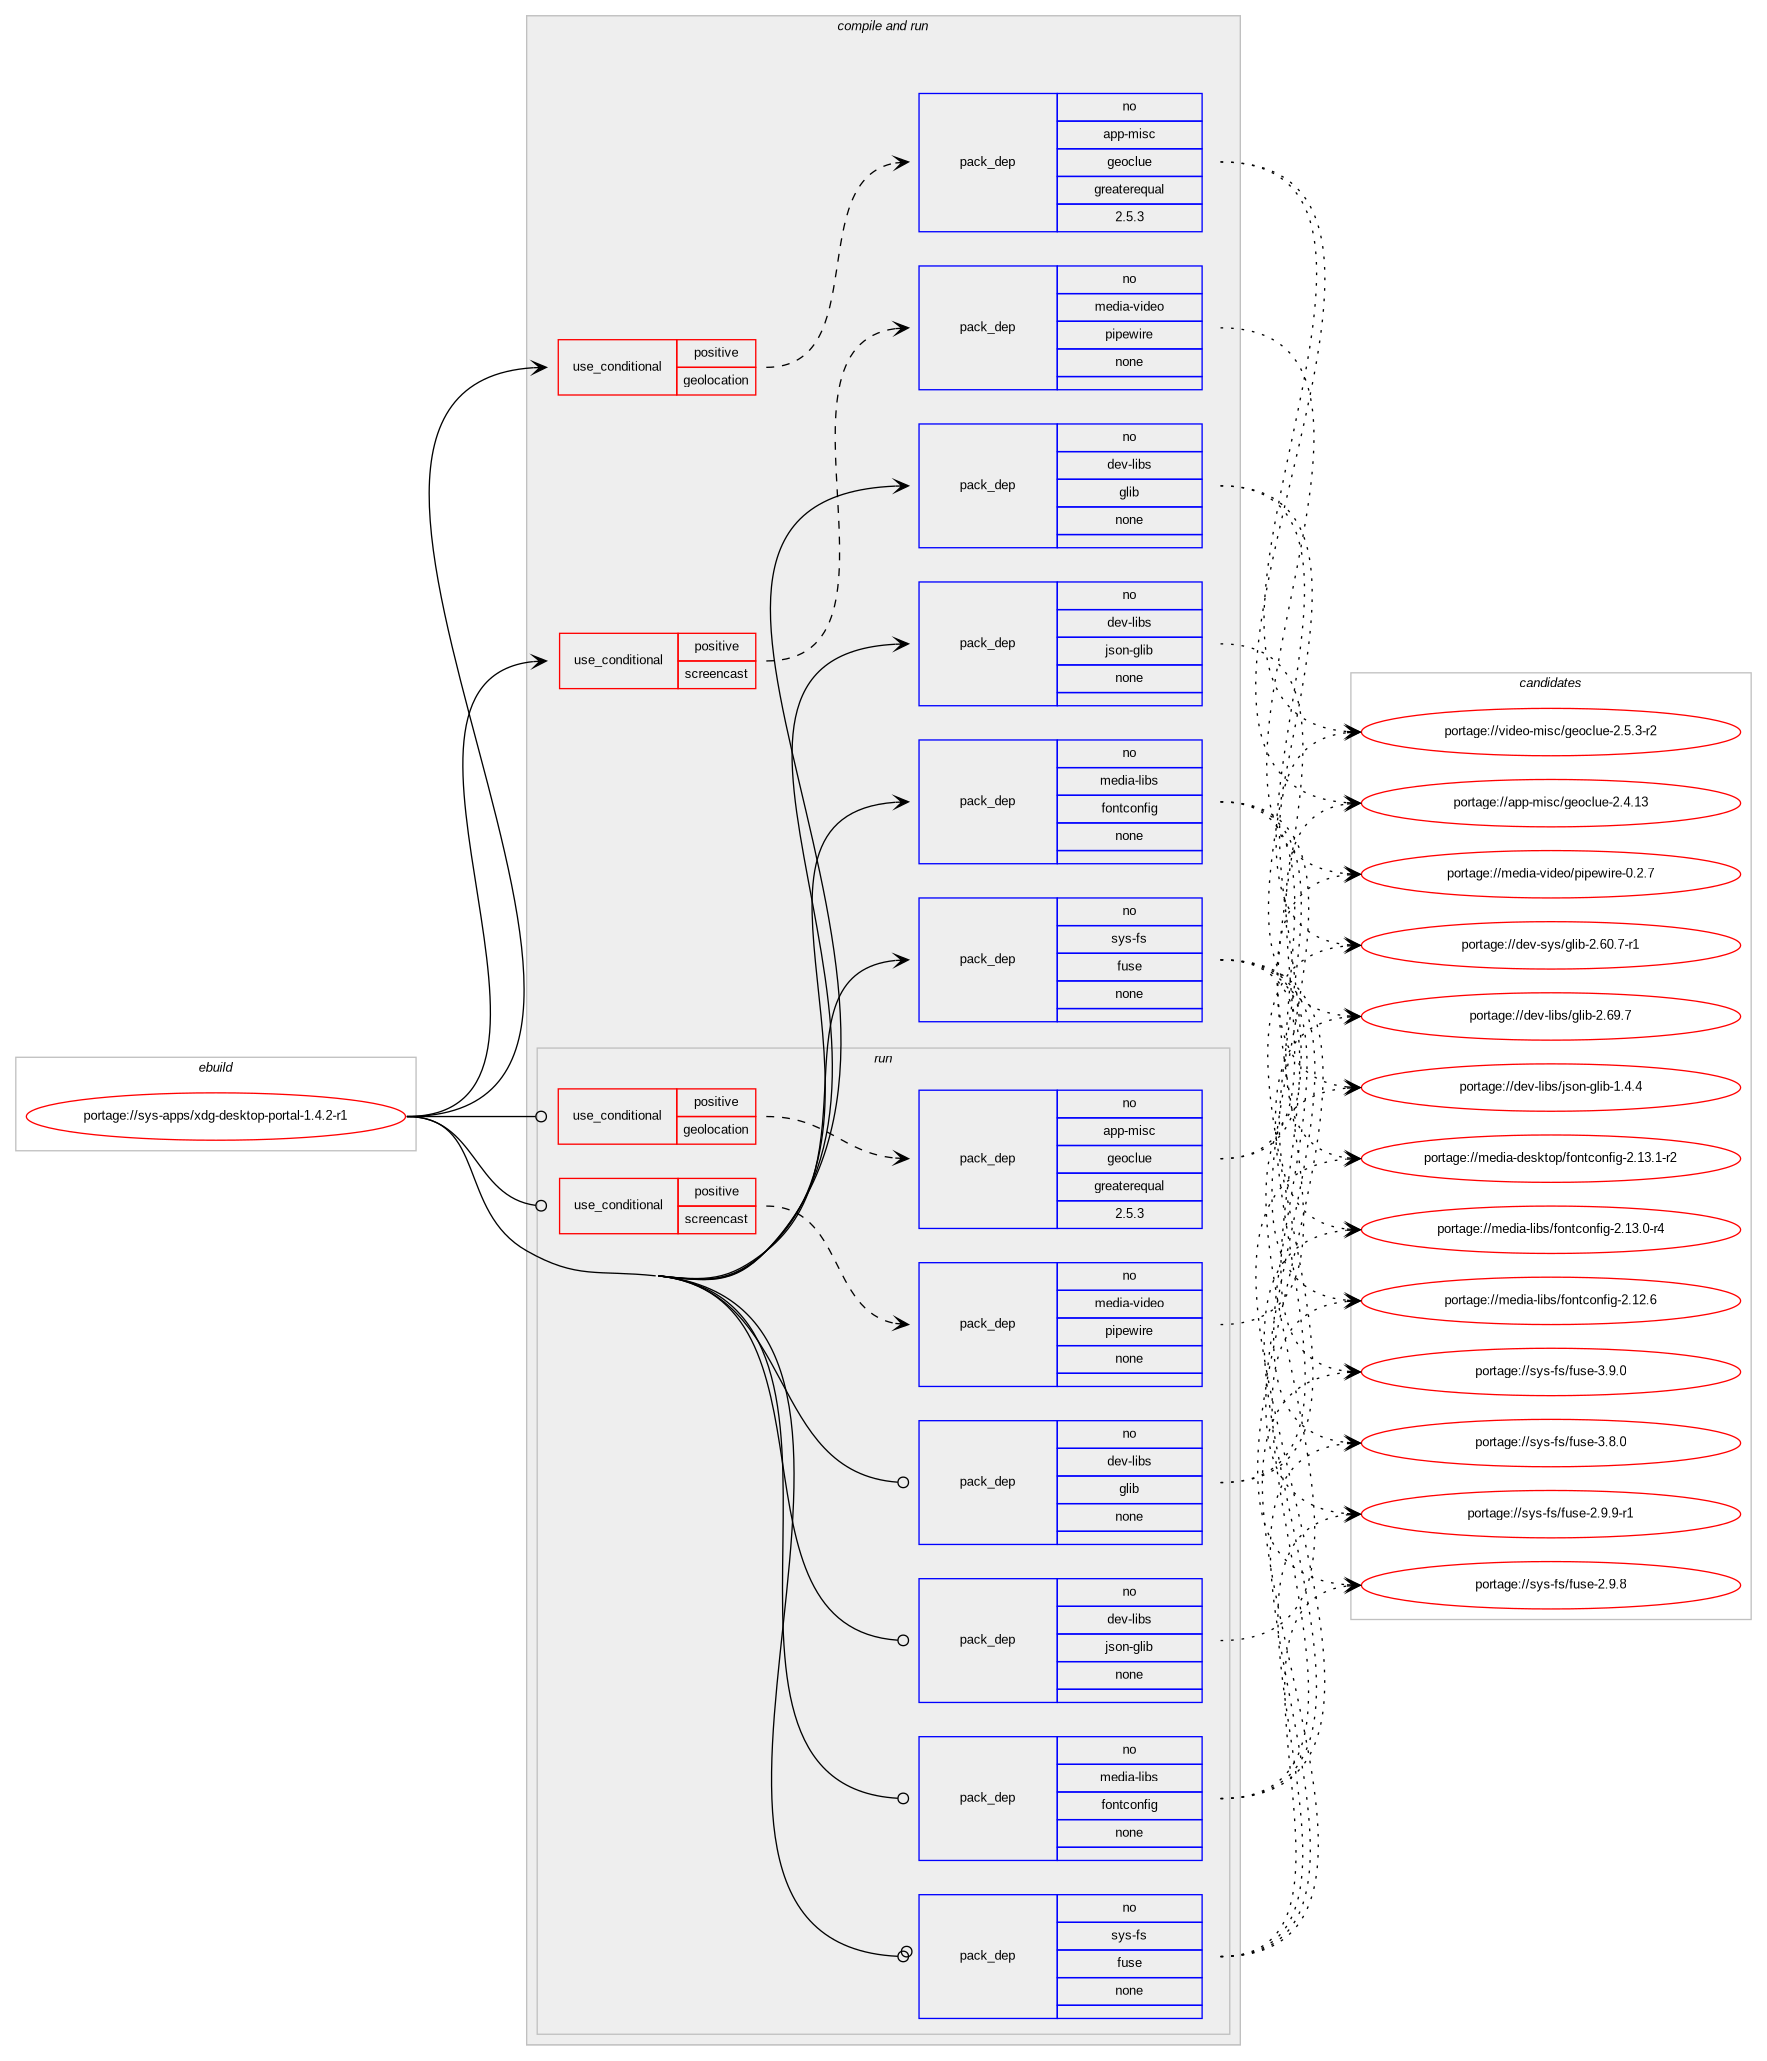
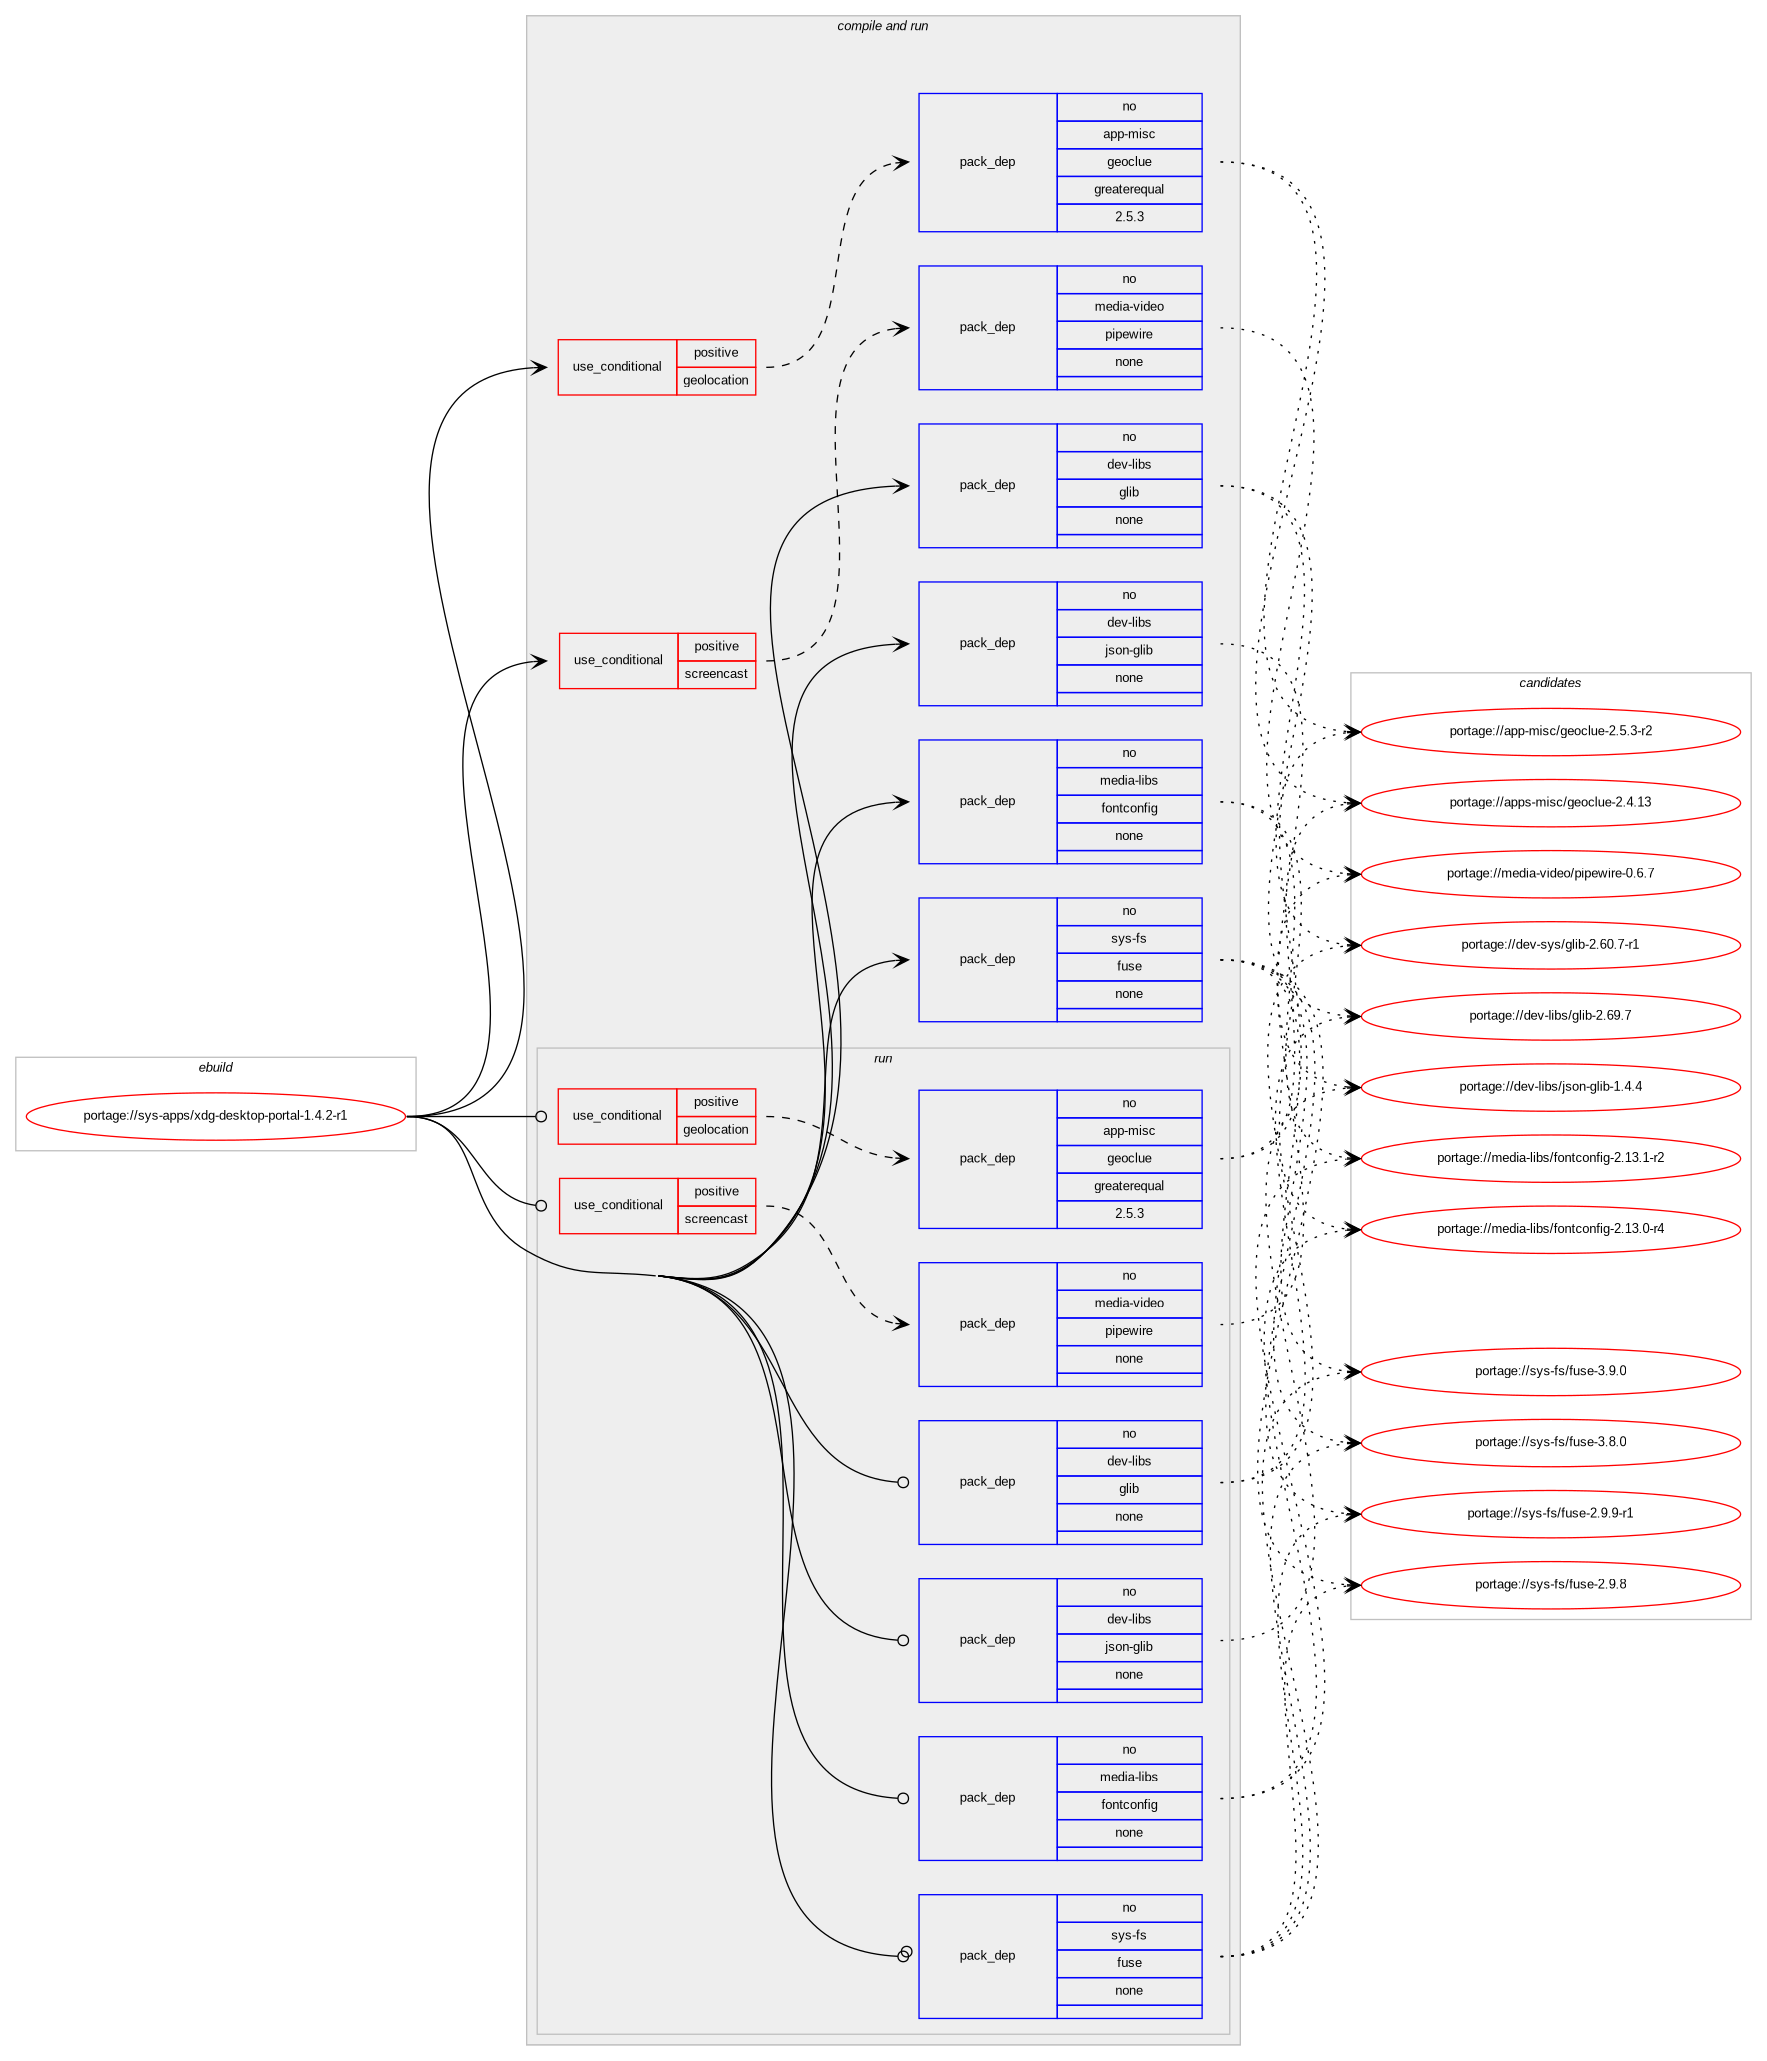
(1551, 732) -> (1551, 732)
(1551, 803) -> (1551, 803)
(1551, 874) -> (1551, 874)
(1551, 1159) -> (1551, 1159)
(1551, 1301) -> none
